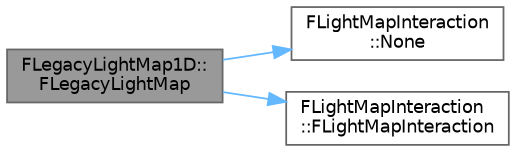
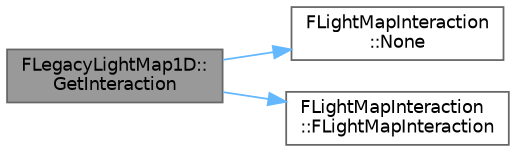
(115, 76) -> (115, 76)
